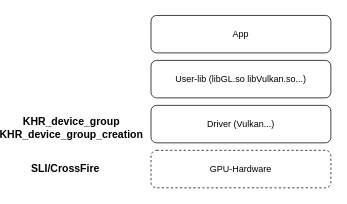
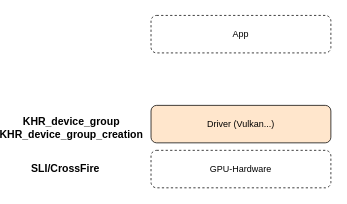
(241, 34) -> (241, 34)
(241, 79) -> none
(241, 124) -> (241, 124)
